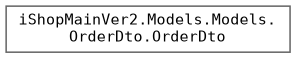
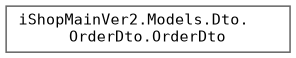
(148, 29) -> (148, 29)
